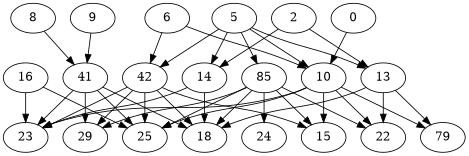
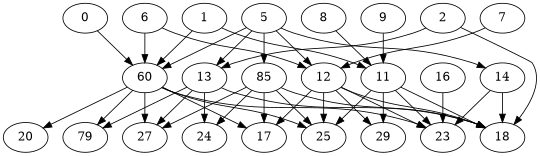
none -> (204, 18)
none -> (502, 18)
(256, 43) -> (524, 58)
(85, 78) -> (383, 78)
(145, 78) -> (324, 78)
(324, 78) -> (145, 78)
none -> (204, 104)
(79, 105) -> none
(179, 107) -> none
none -> (26, 137)
(324, 137) -> (264, 137)
(383, 137) -> (145, 137)
